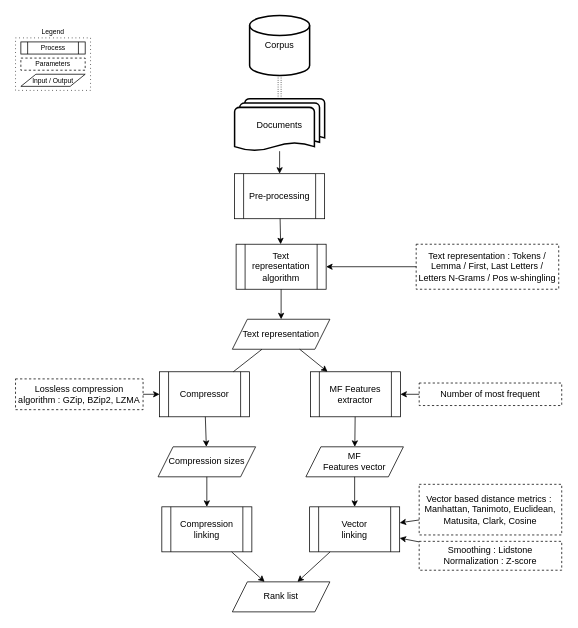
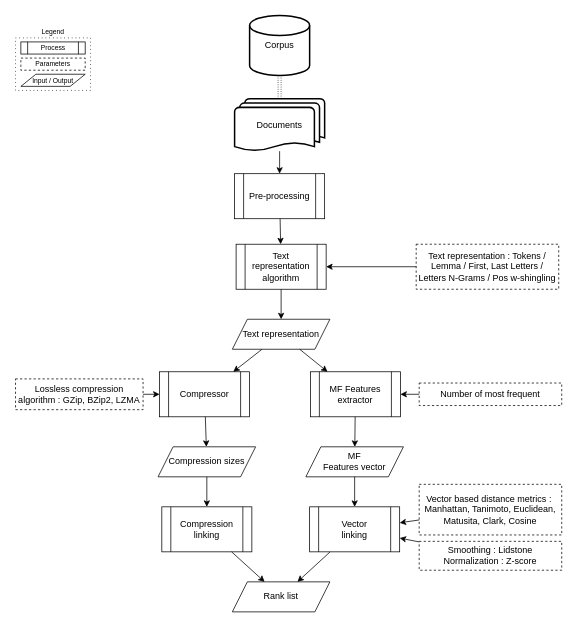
(236, 369) -> (238, 367)
